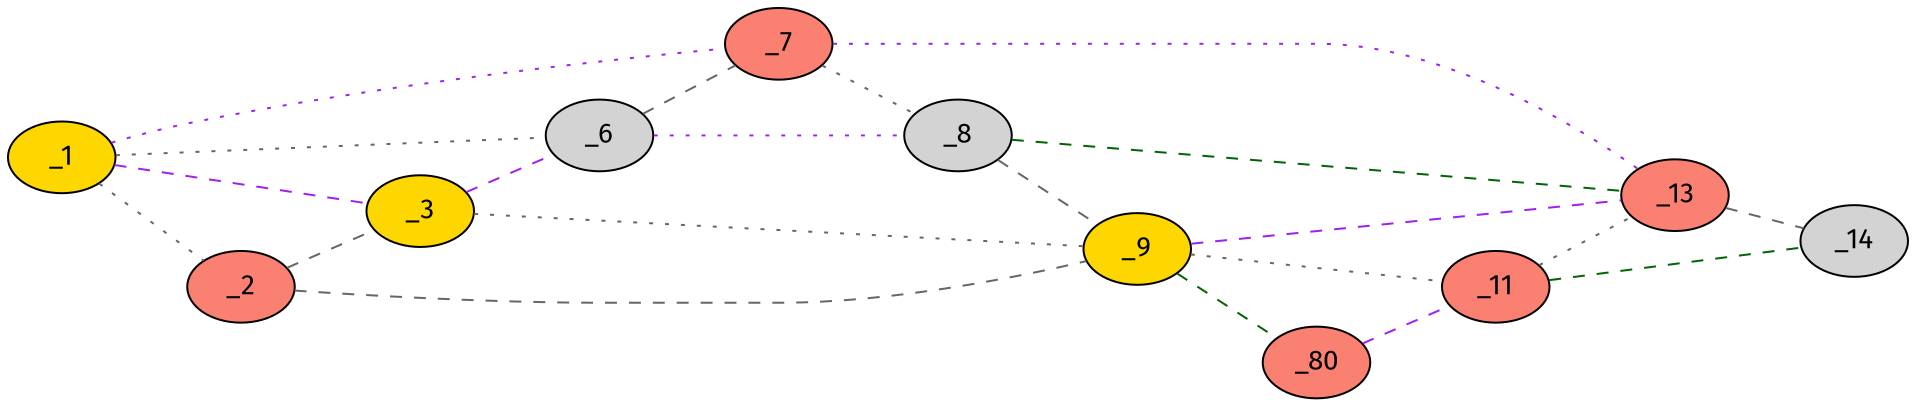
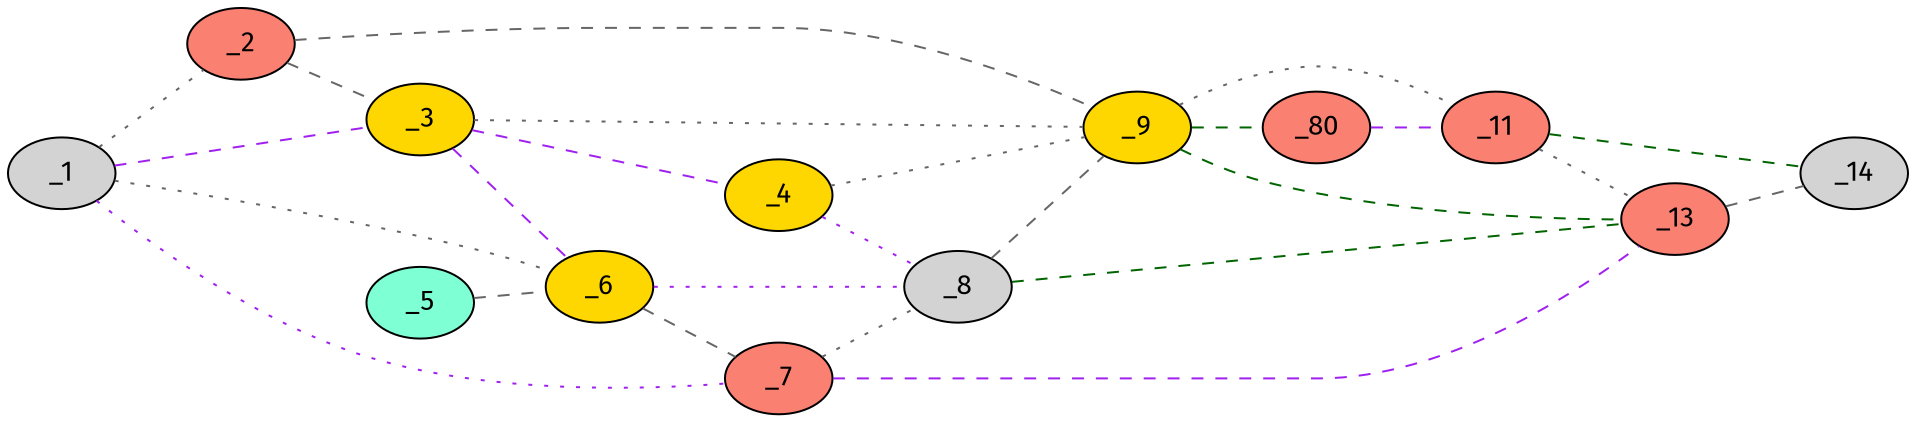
(1250, 44) -> (1252, 378)
(599, 135) -> (599, 287)
(62, 157) -> (62, 173)
none -> (779, 195)
(1406, 222) -> (1397, 206)
none -> (420, 303)
